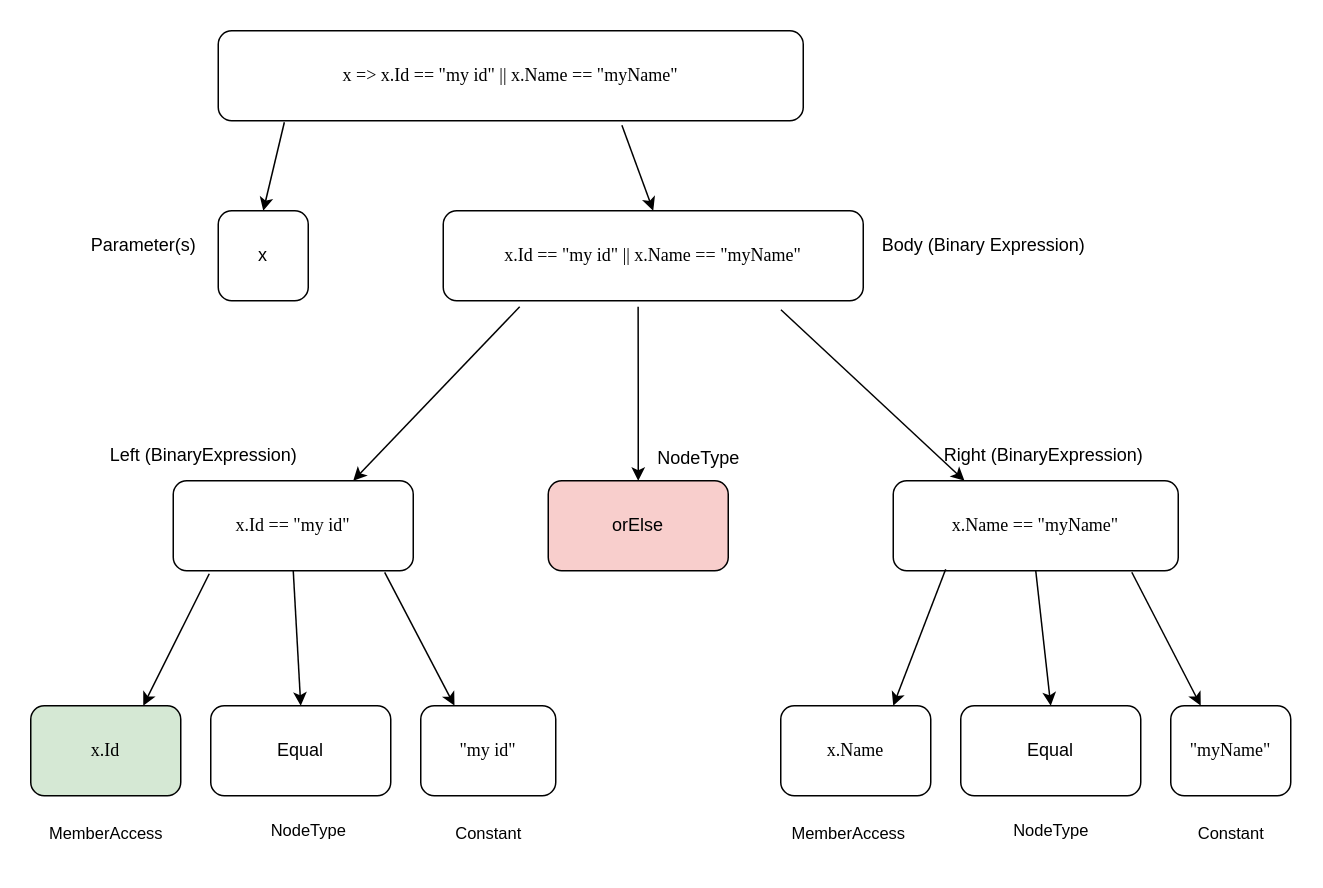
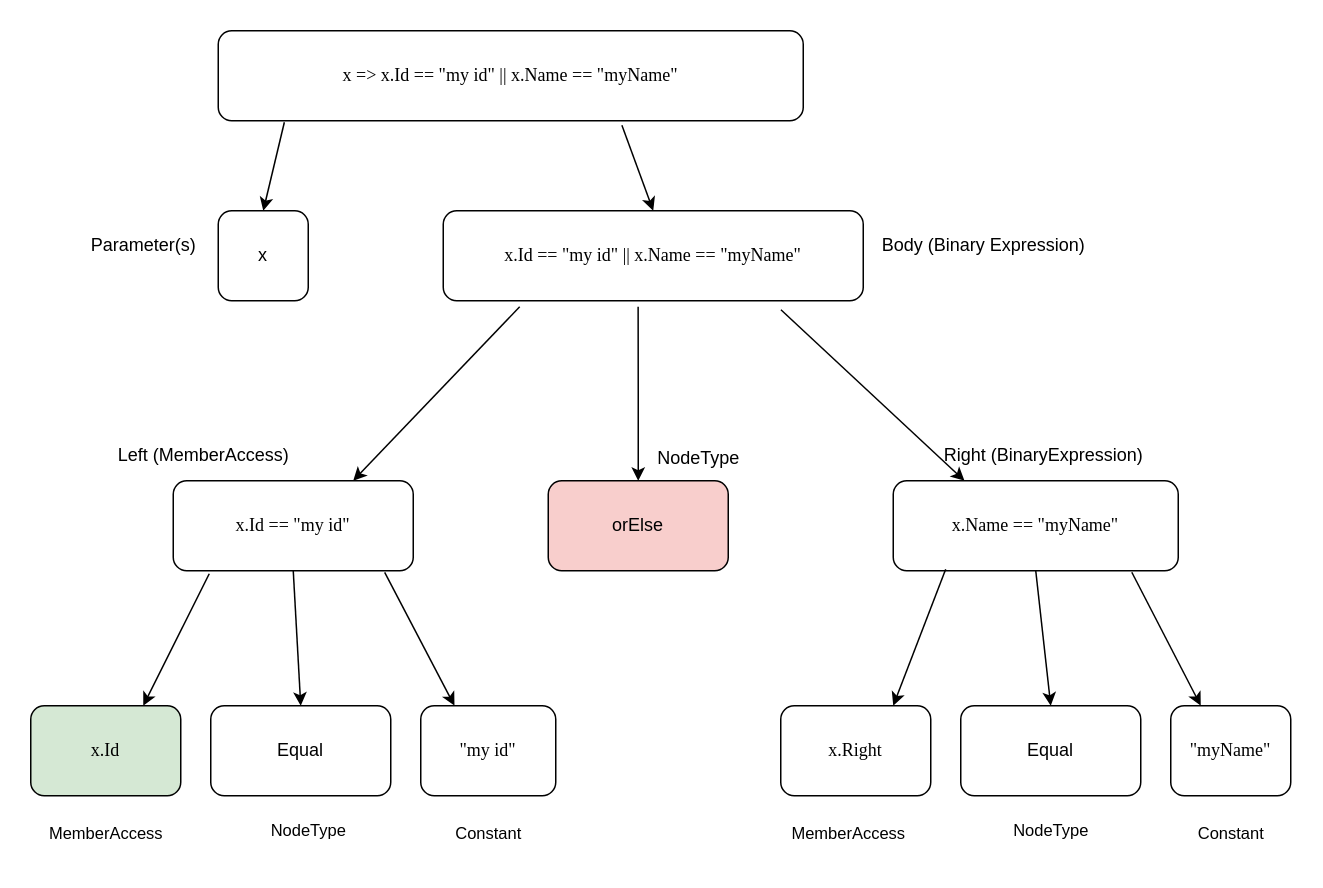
(204, 455) -> (204, 455)
(856, 751) -> (856, 751)
